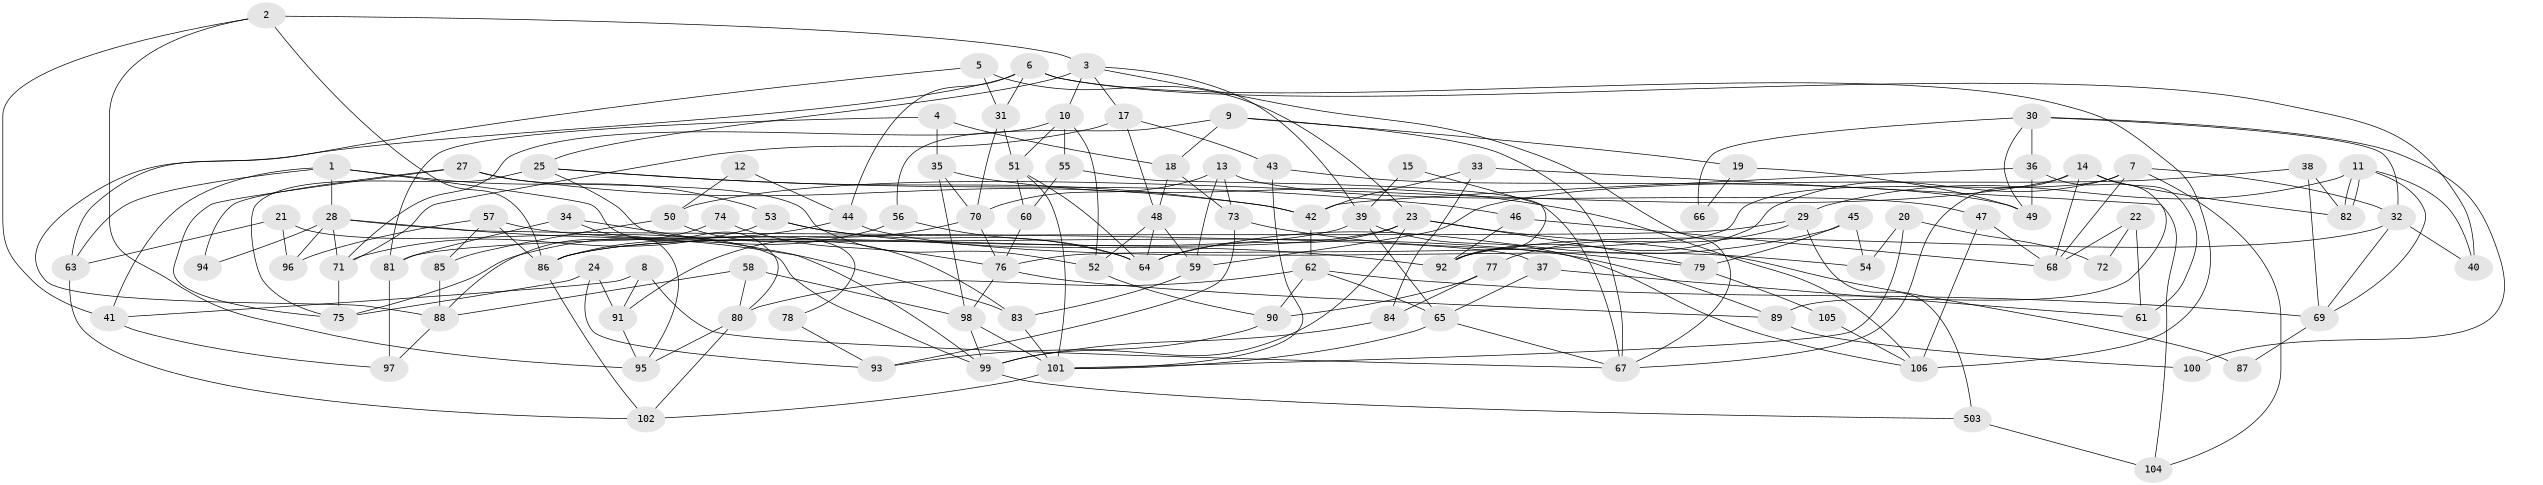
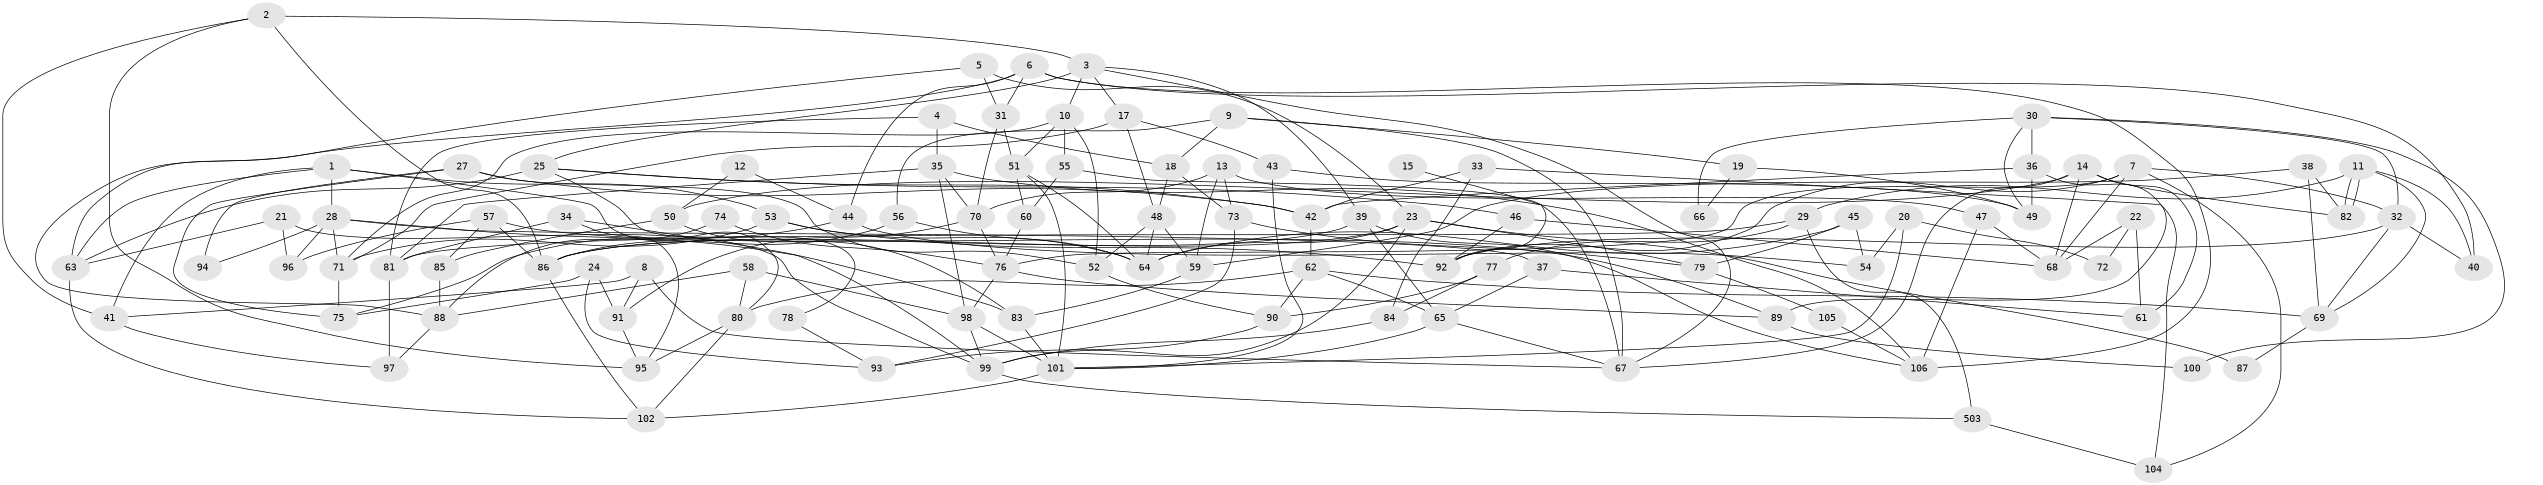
(1385, 192) -> none
none -> (583, 194)
(256, 205) -> (321, 191)
